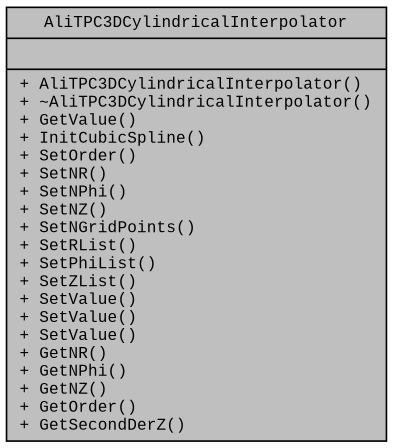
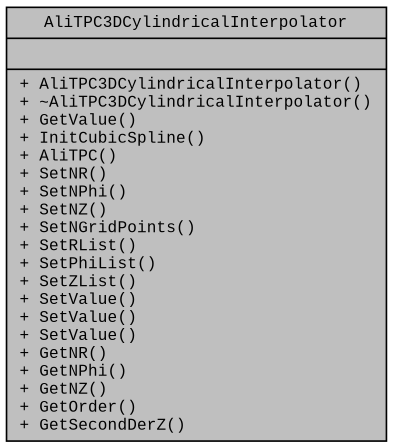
(79, 156) -> (69, 156)
